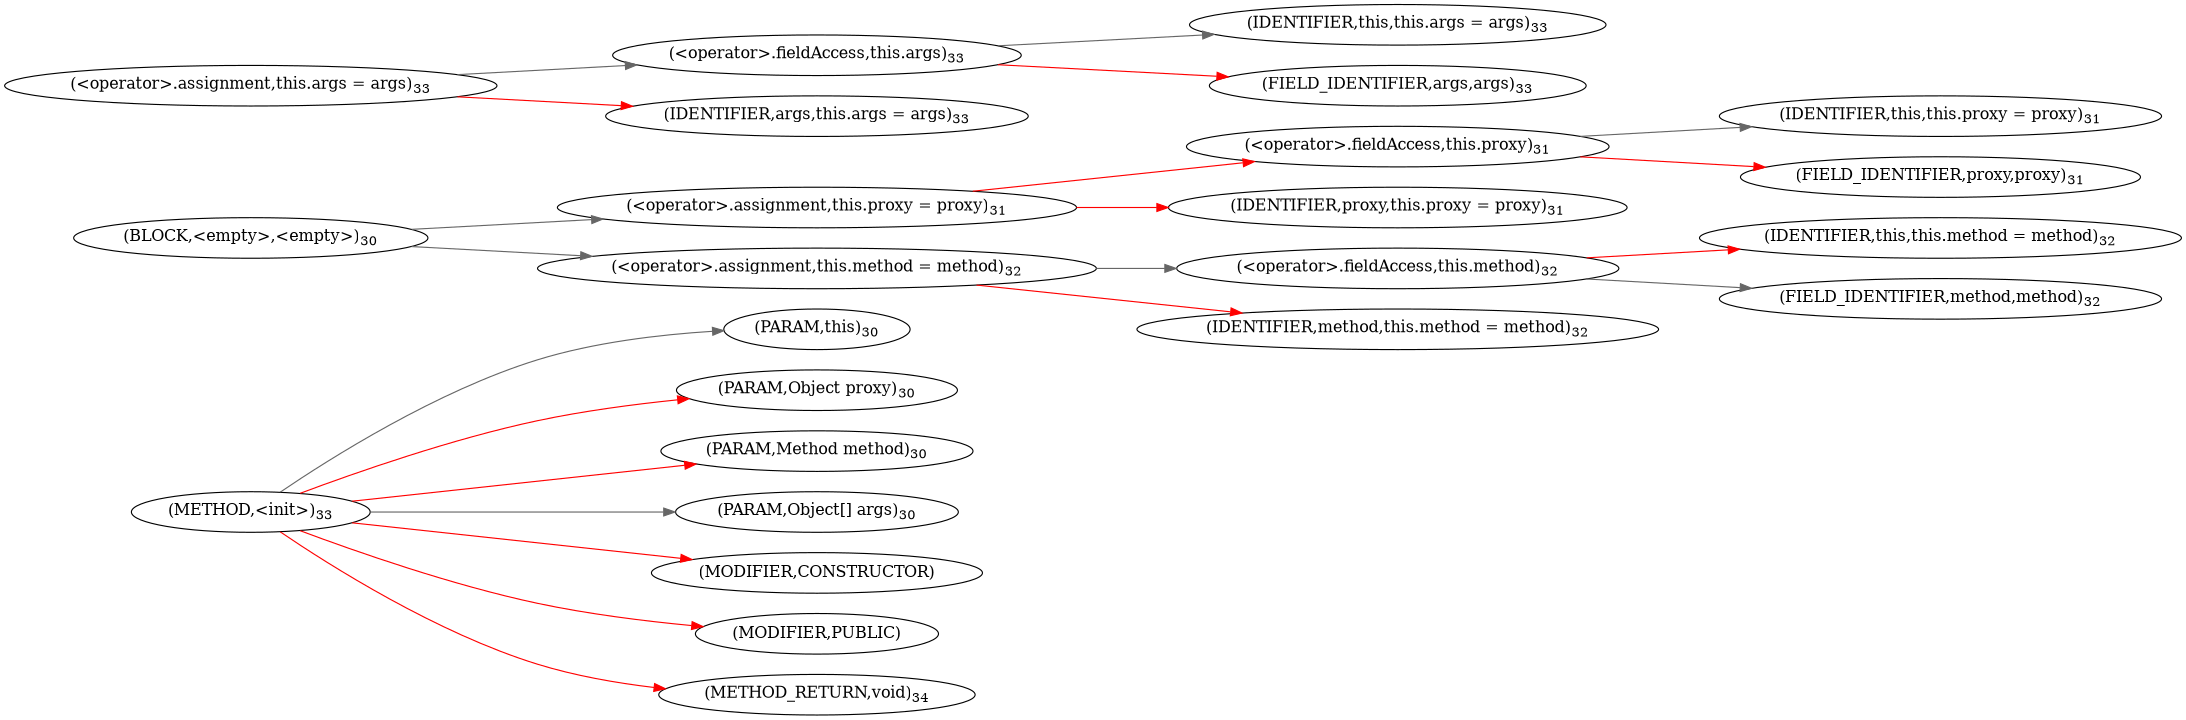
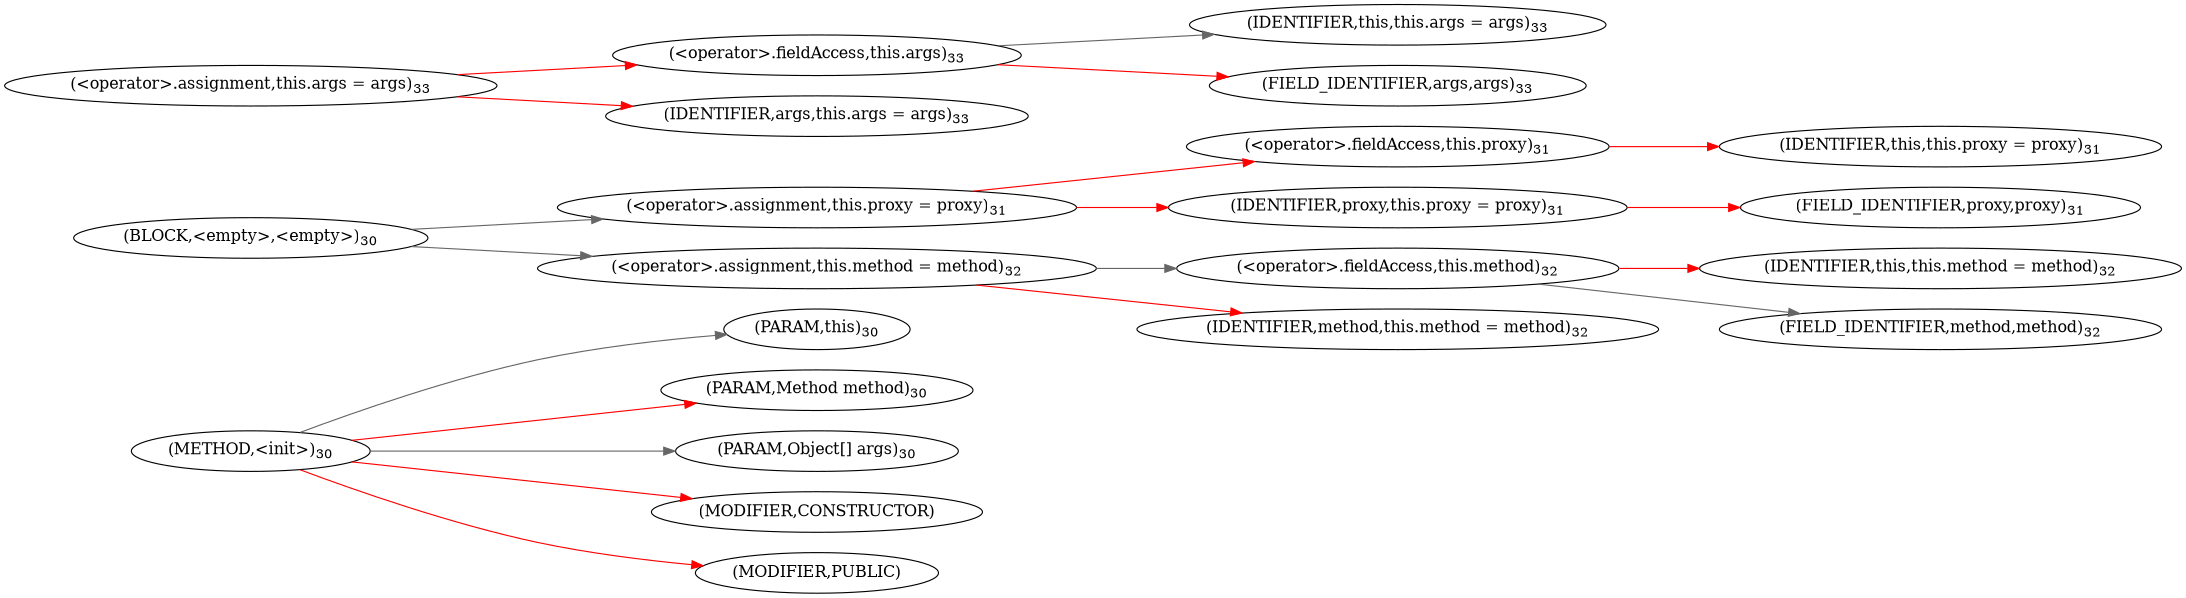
(541, 70) -> (541, 70)
(1660, 132) -> (1658, 147)
(1667, 162) -> (1678, 208)
(817, 390) -> none
(325, 510) -> (325, 449)
(817, 695) -> none
